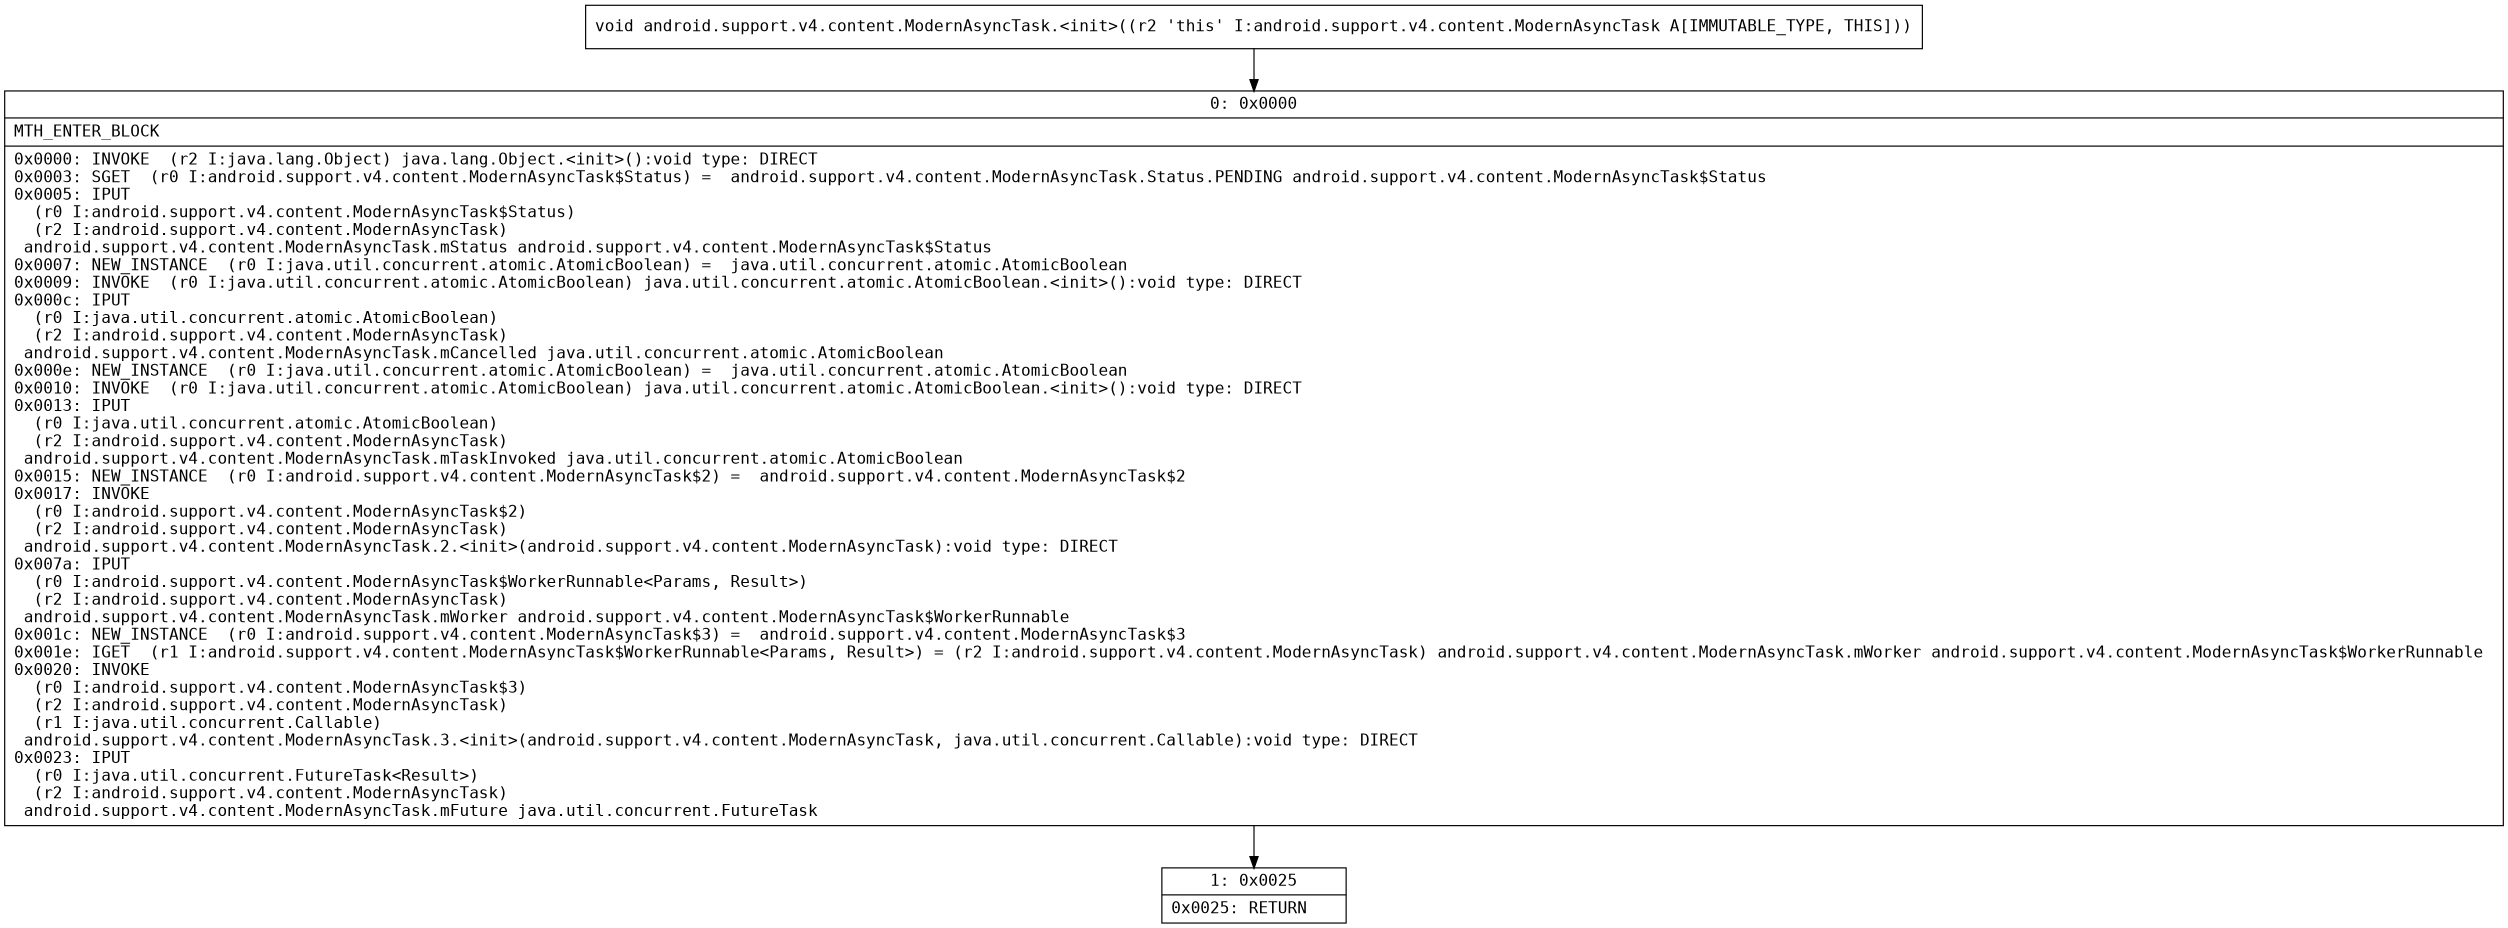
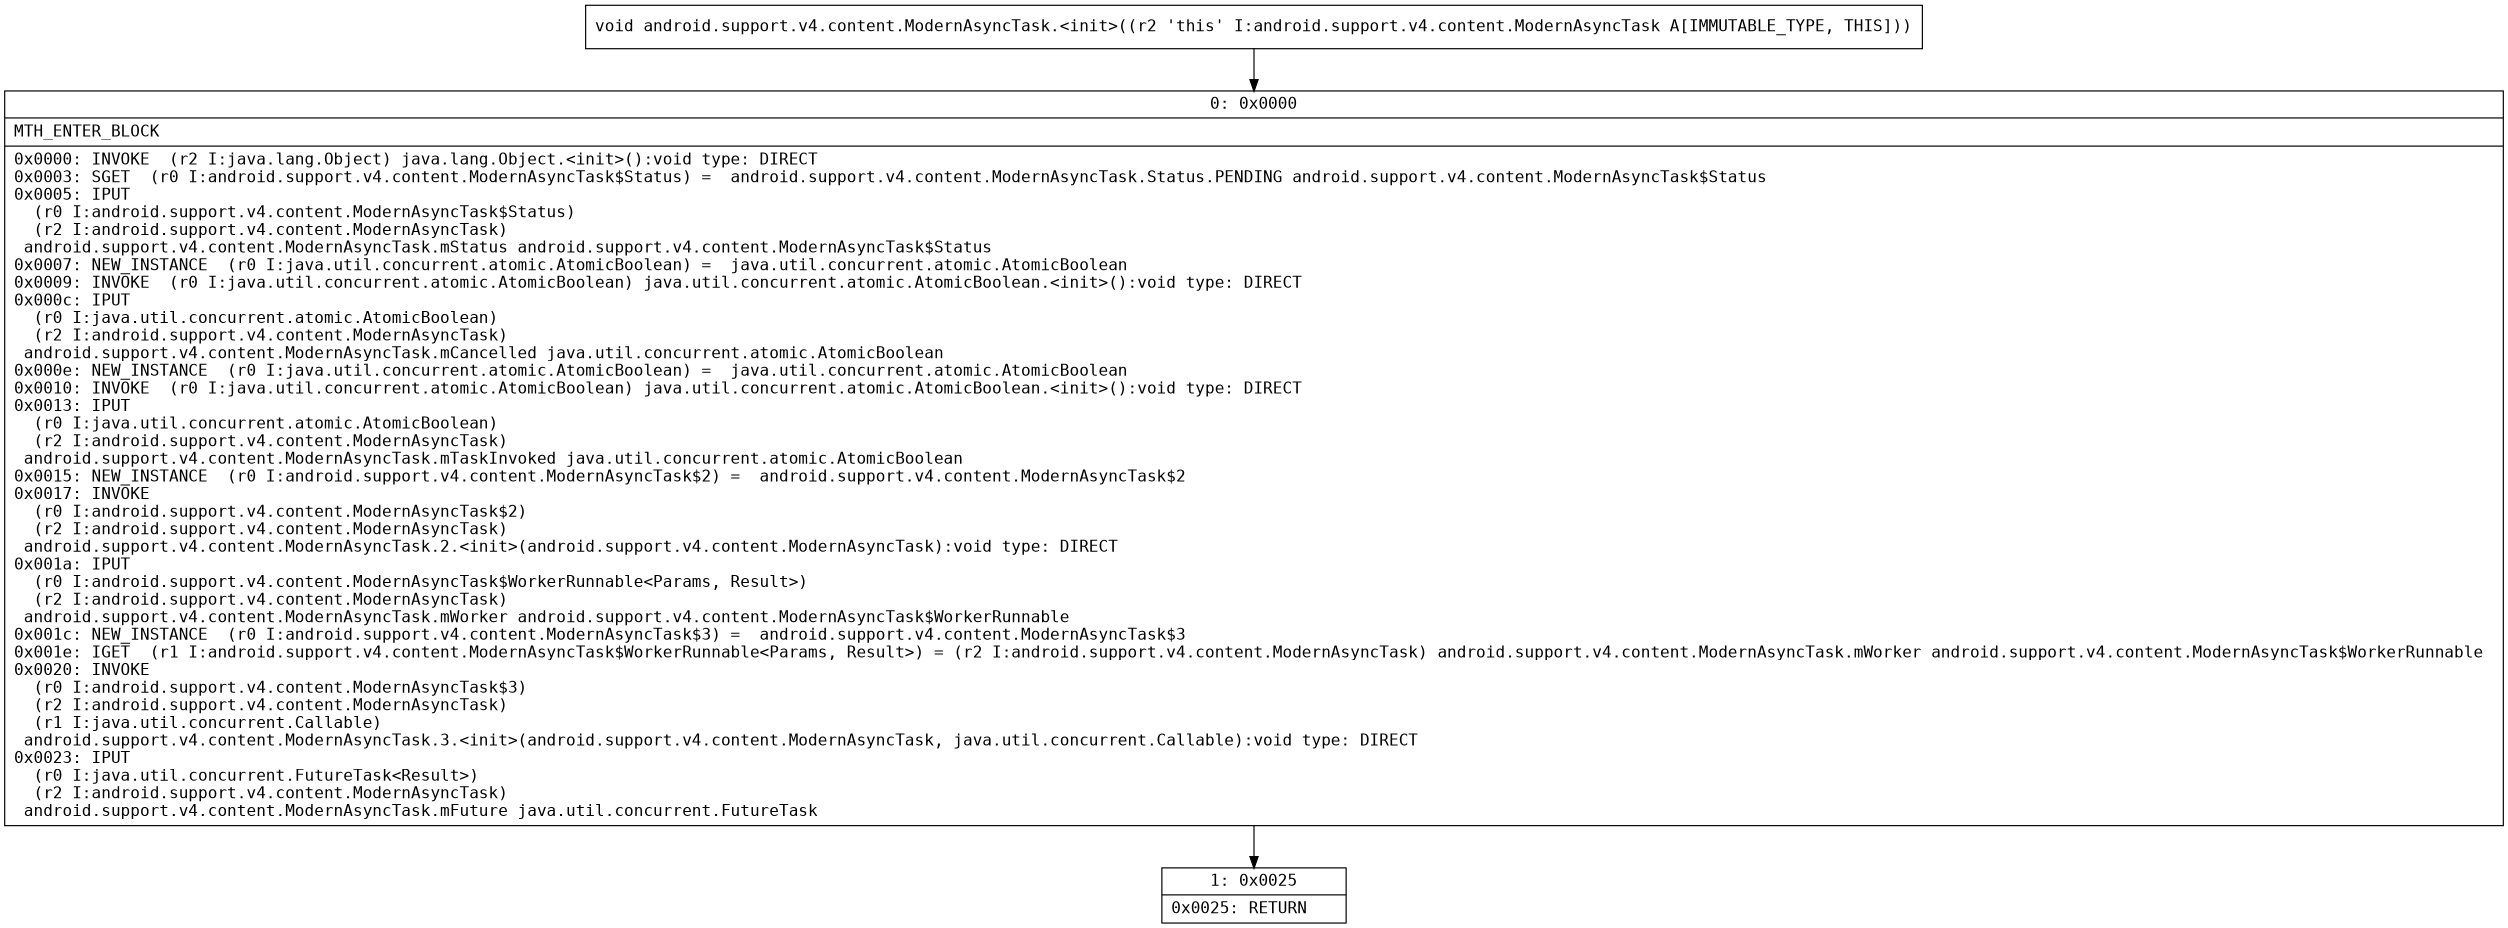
(82, 565) -> (82, 565)
